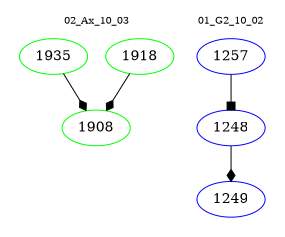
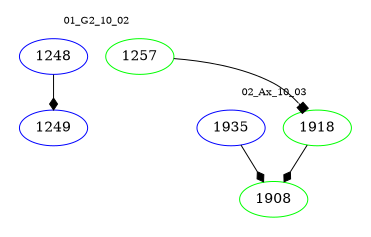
(54, 57) -> (231, 128)
(231, 57) -> (140, 57)
(231, 87) -> (240, 70)
